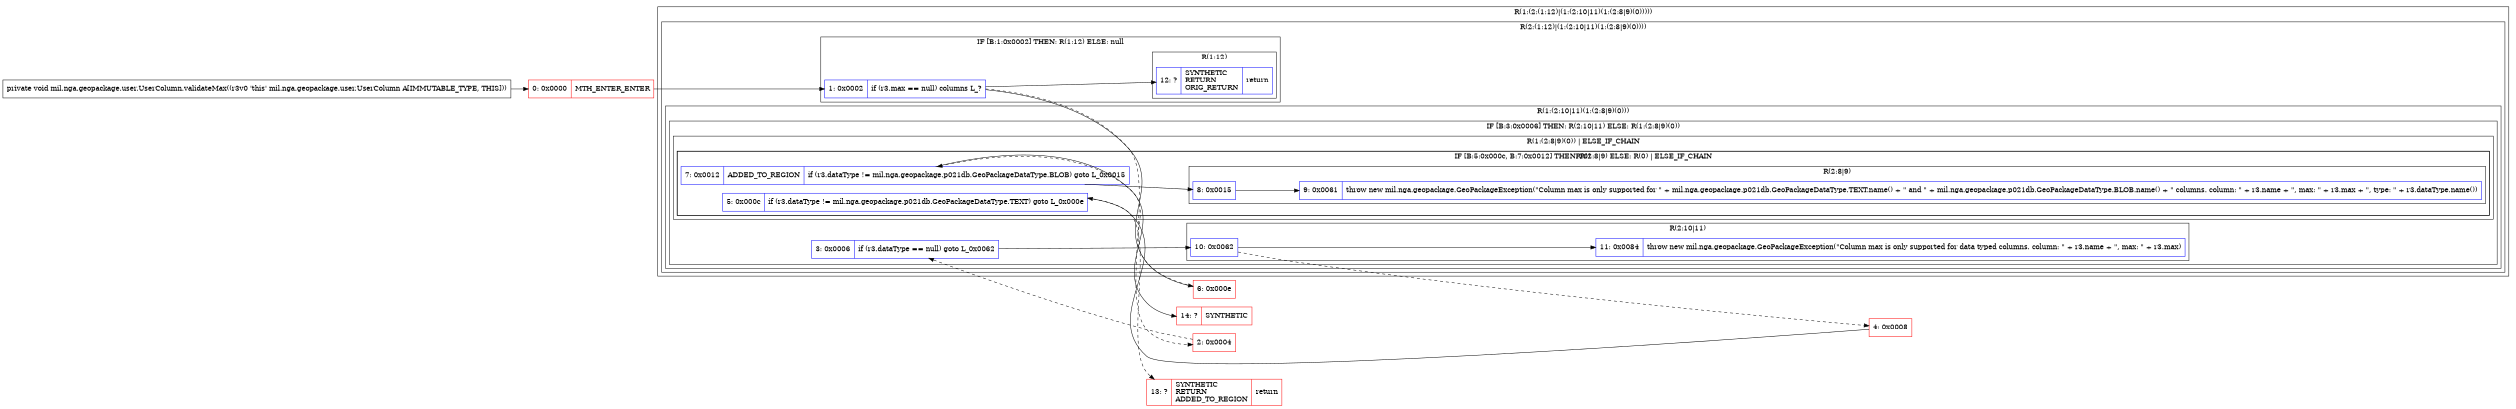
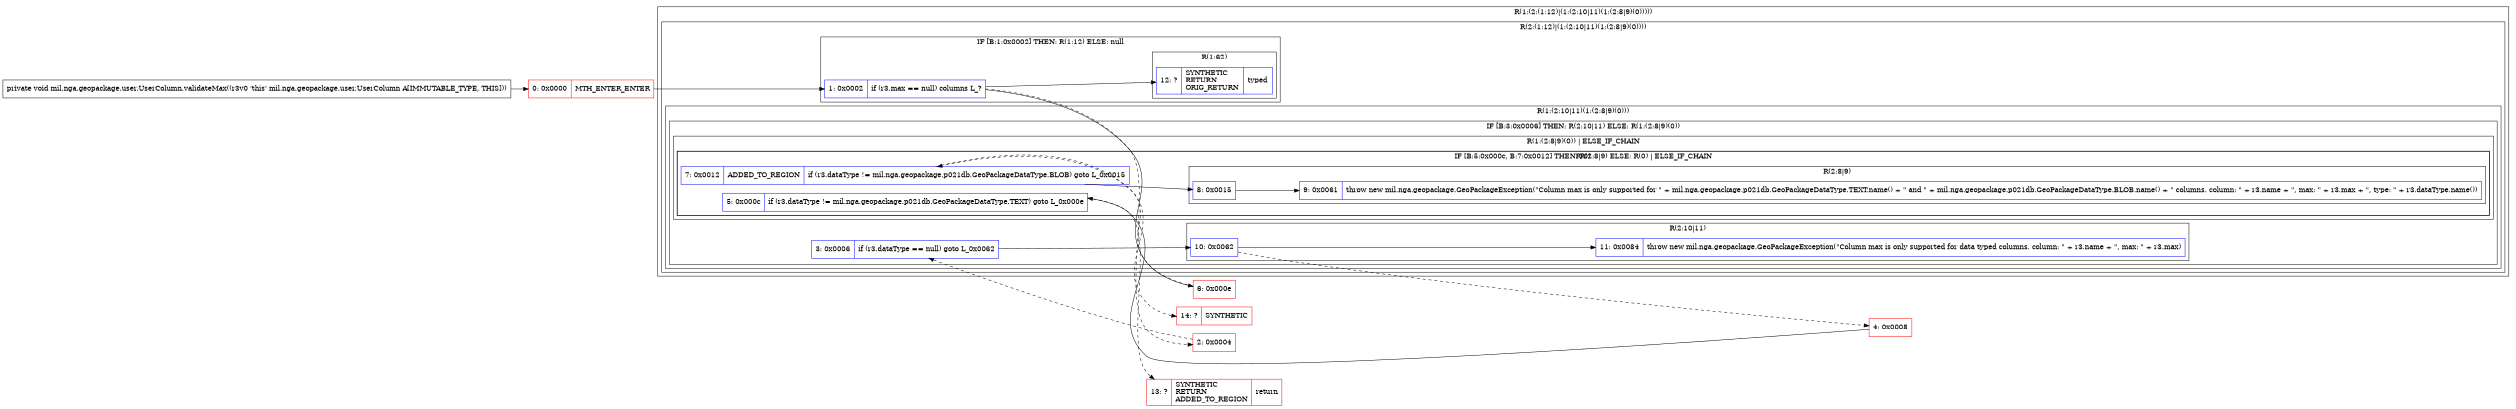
(1214, 58) -> (1214, 58)
(1257, 80) -> (1258, 80)
(1108, 174) -> (1108, 174)
